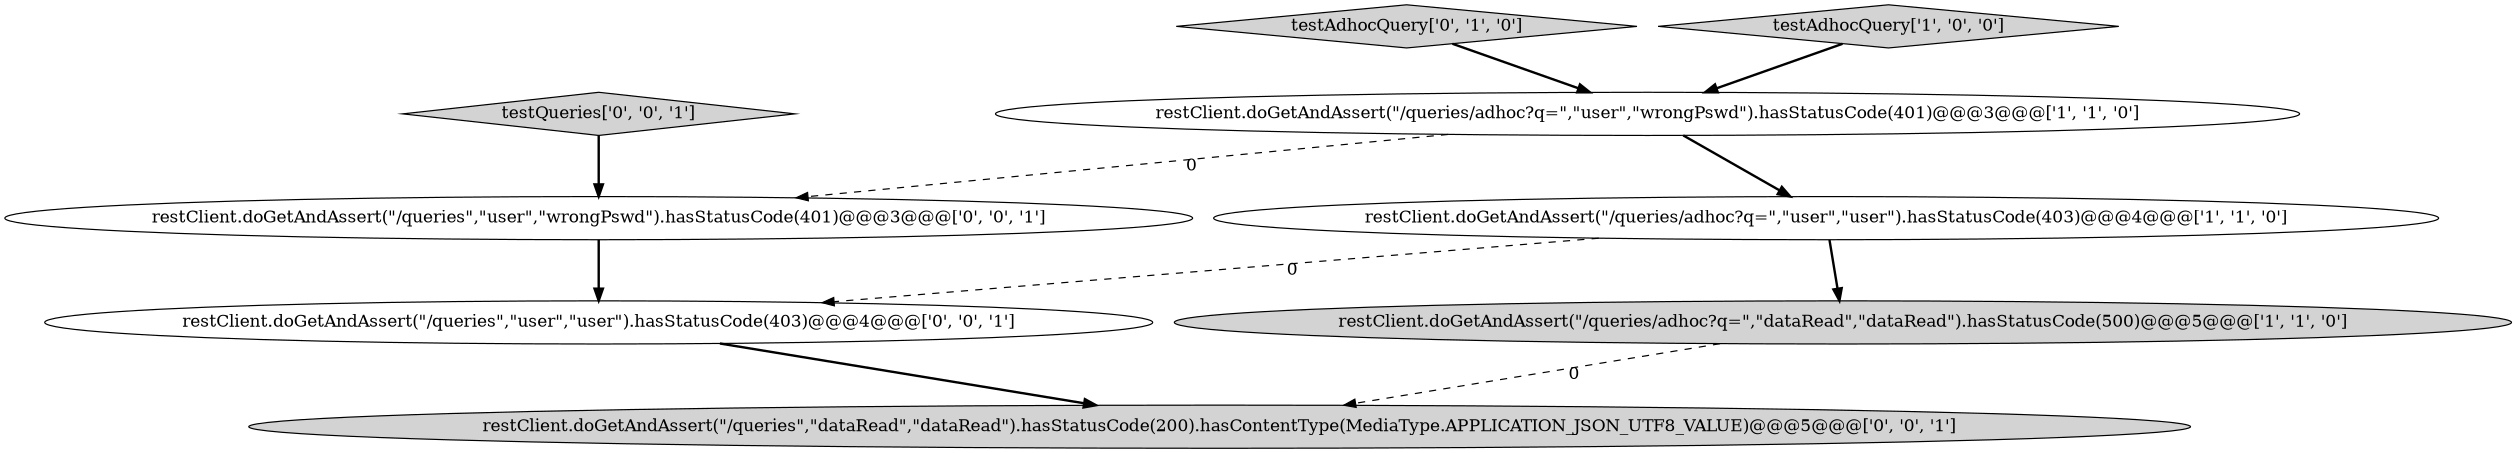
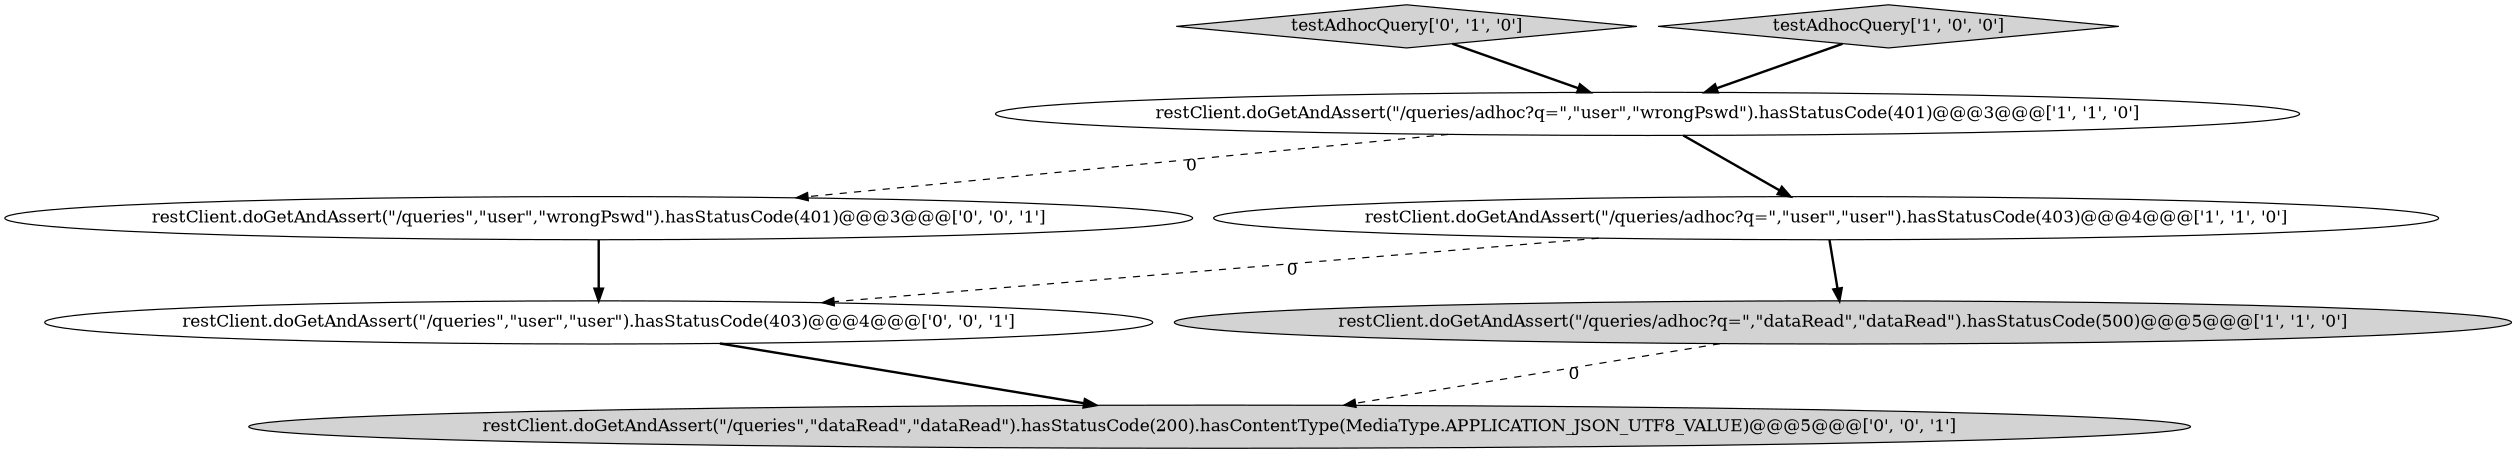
(599, 114) -> none
